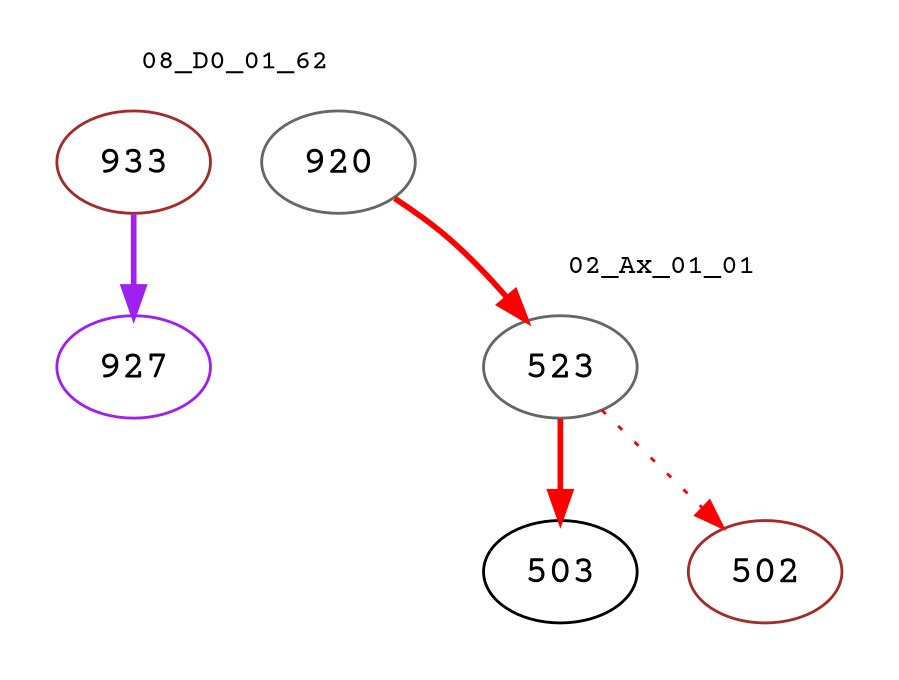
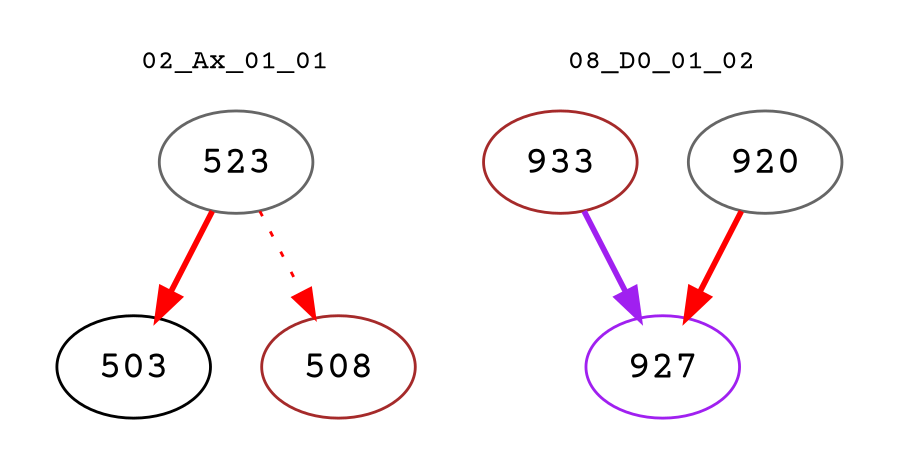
(236, 61) -> (663, 61)
(479, 267) -> (721, 252)
(765, 572) -> (338, 367)
